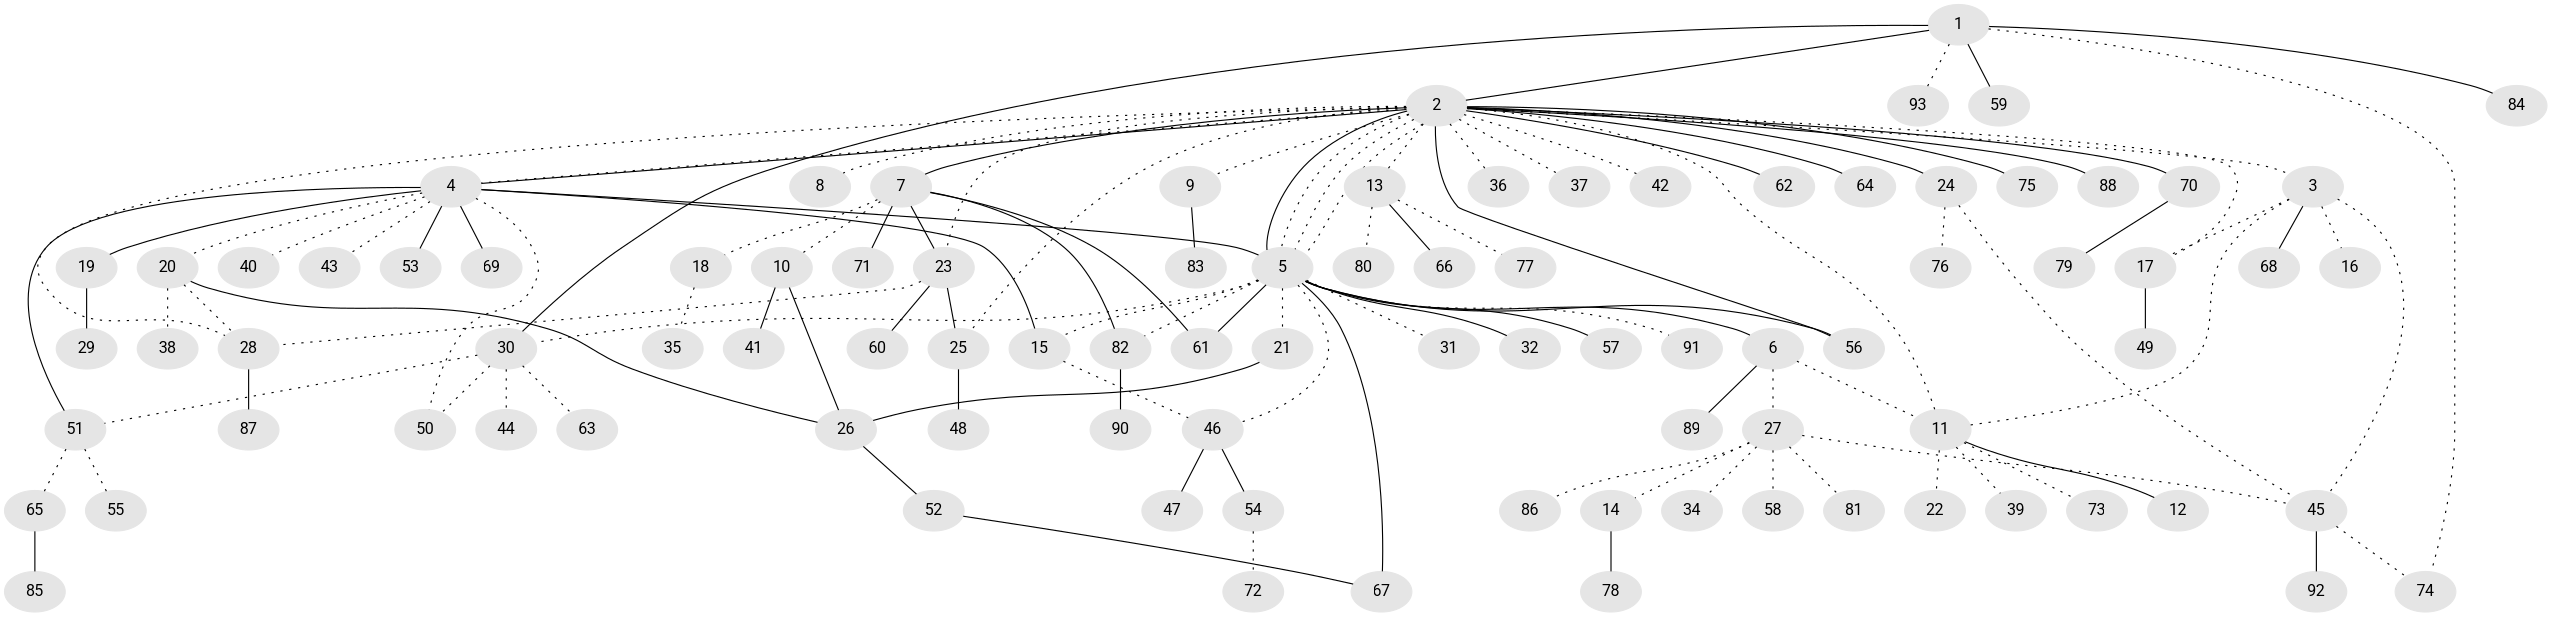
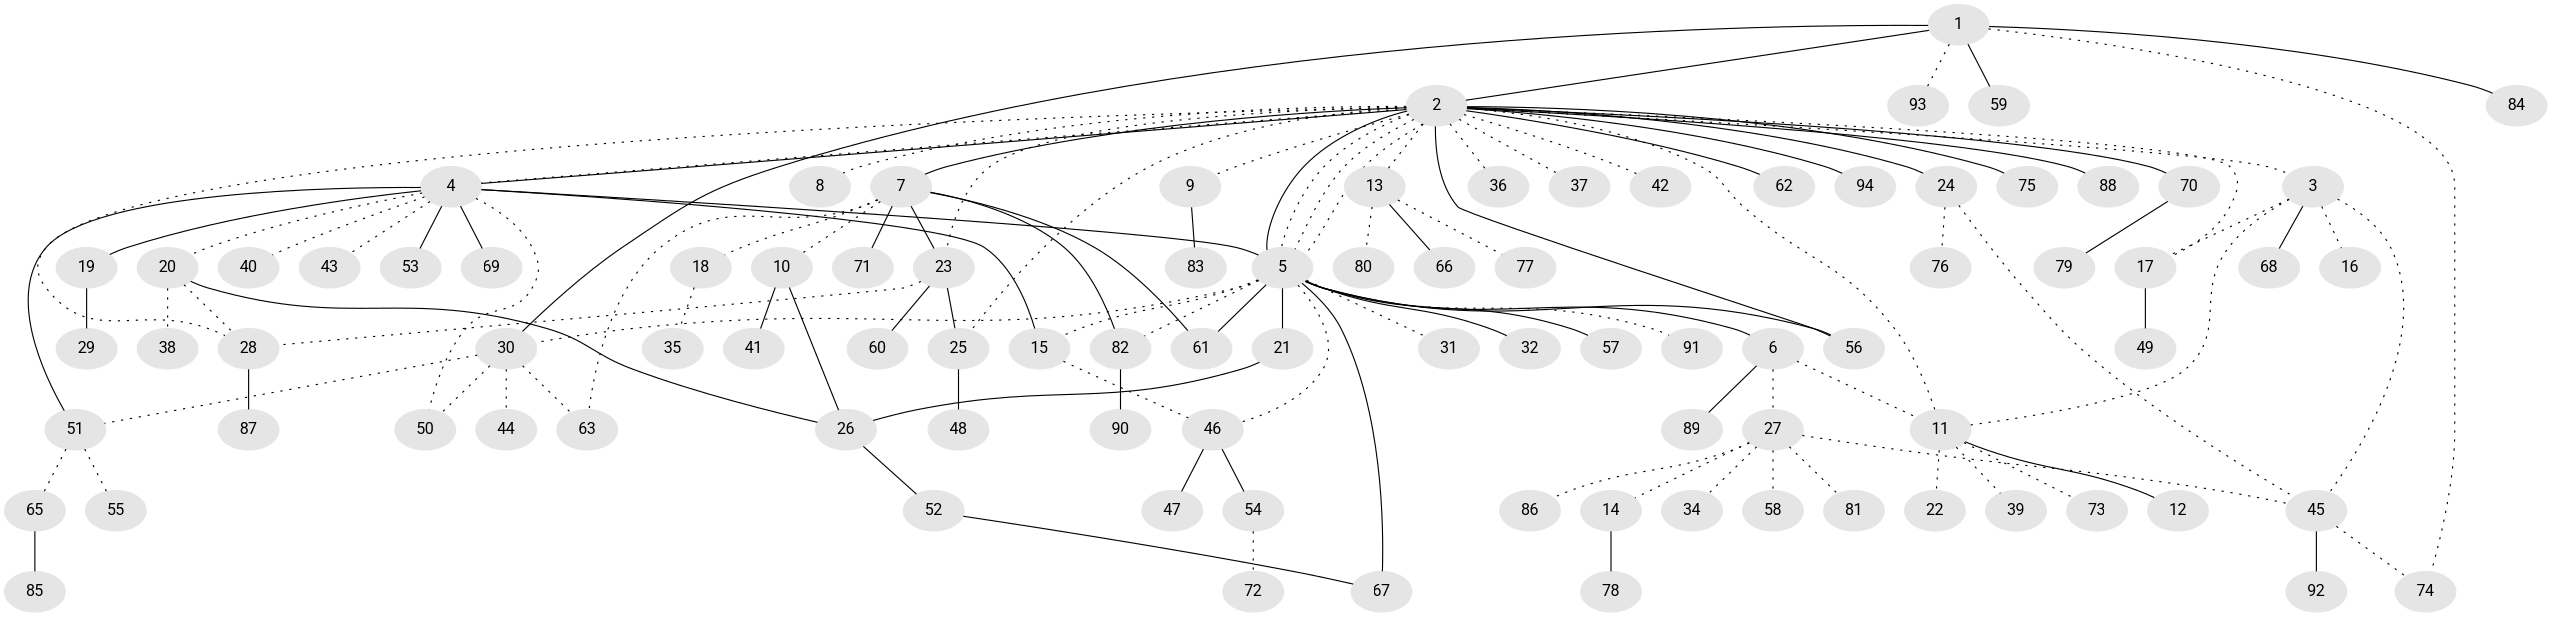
(1865, 187) -> (1865, 187)
none -> (680, 234)
(1282, 308) -> (1282, 308)
